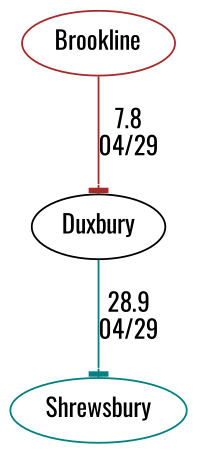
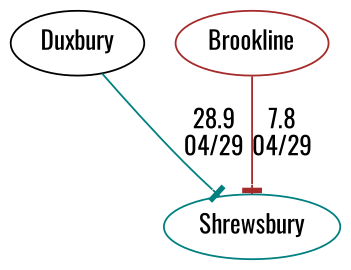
(99, 130) -> (252, 130)
